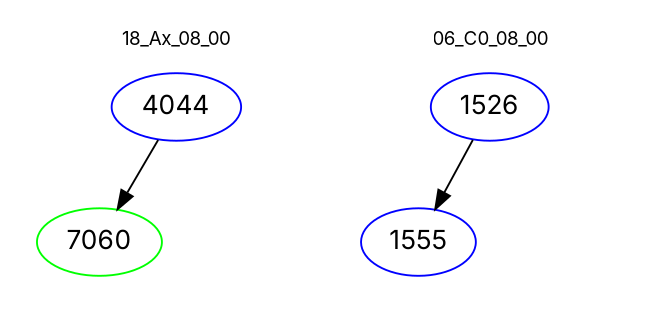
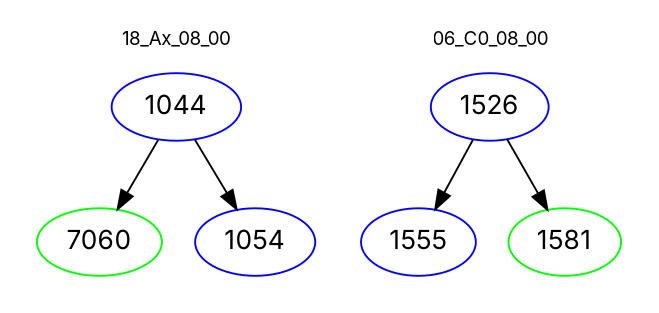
(176, 107) -> (176, 107)
none -> (255, 242)
none -> (565, 242)
